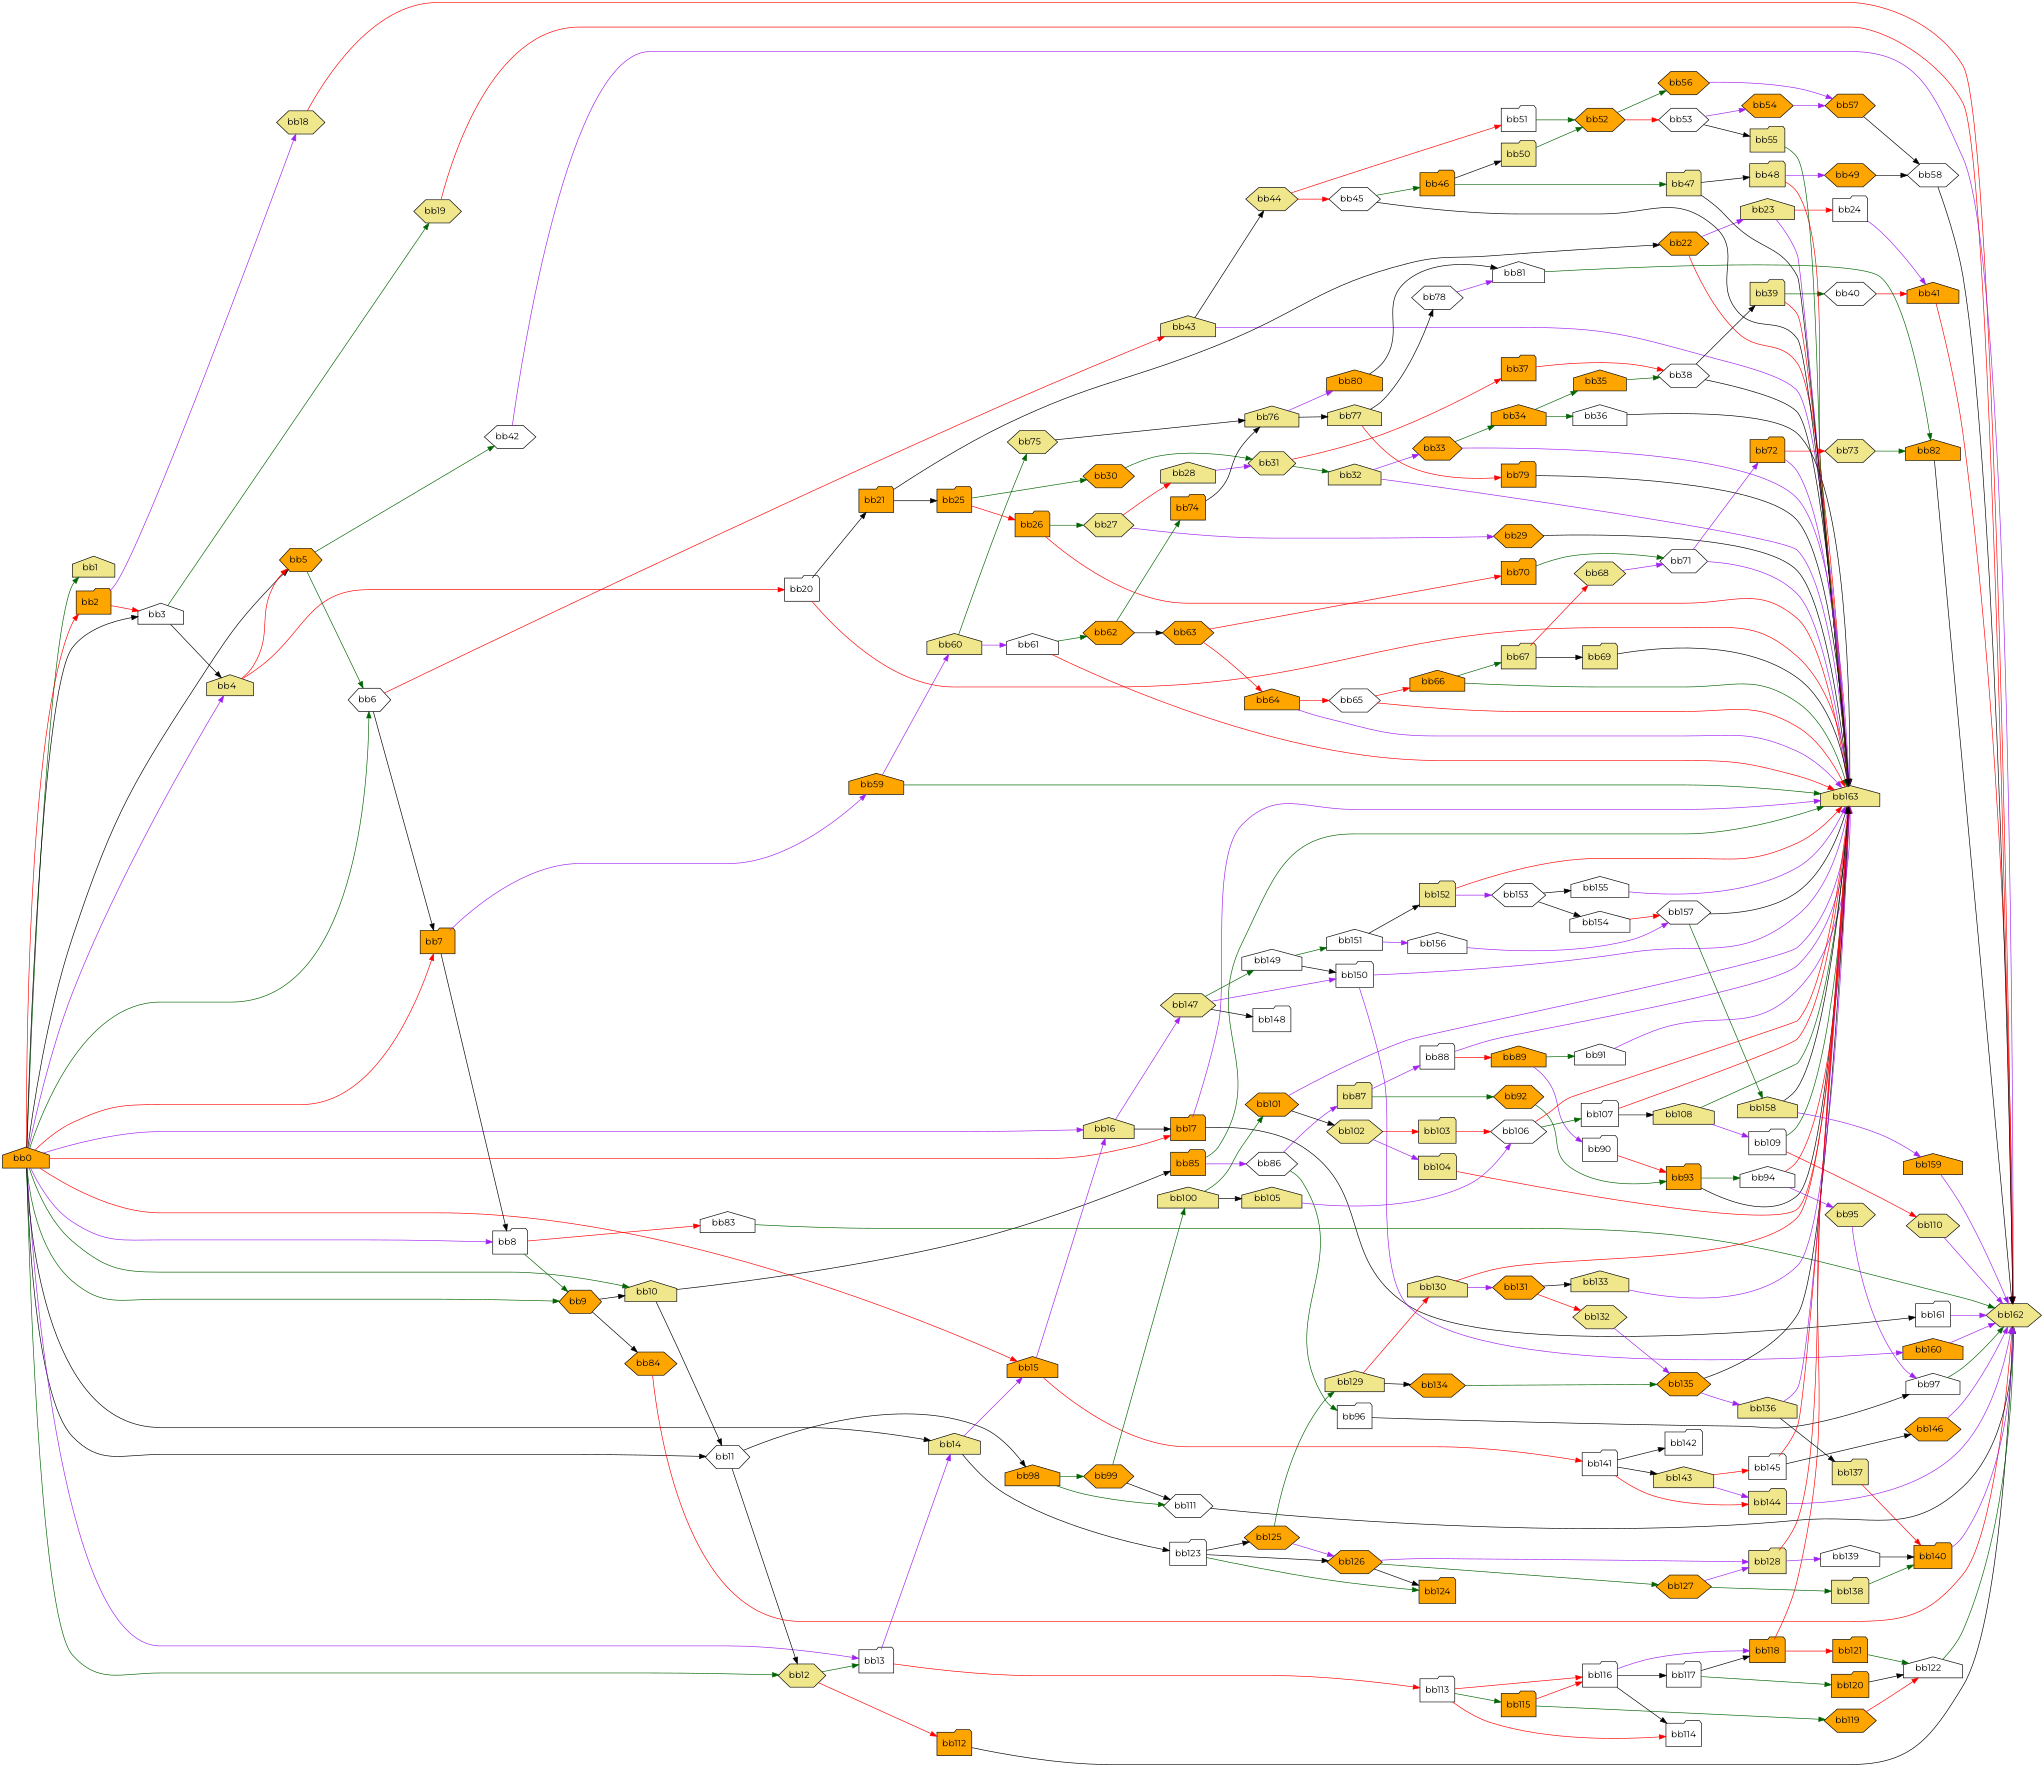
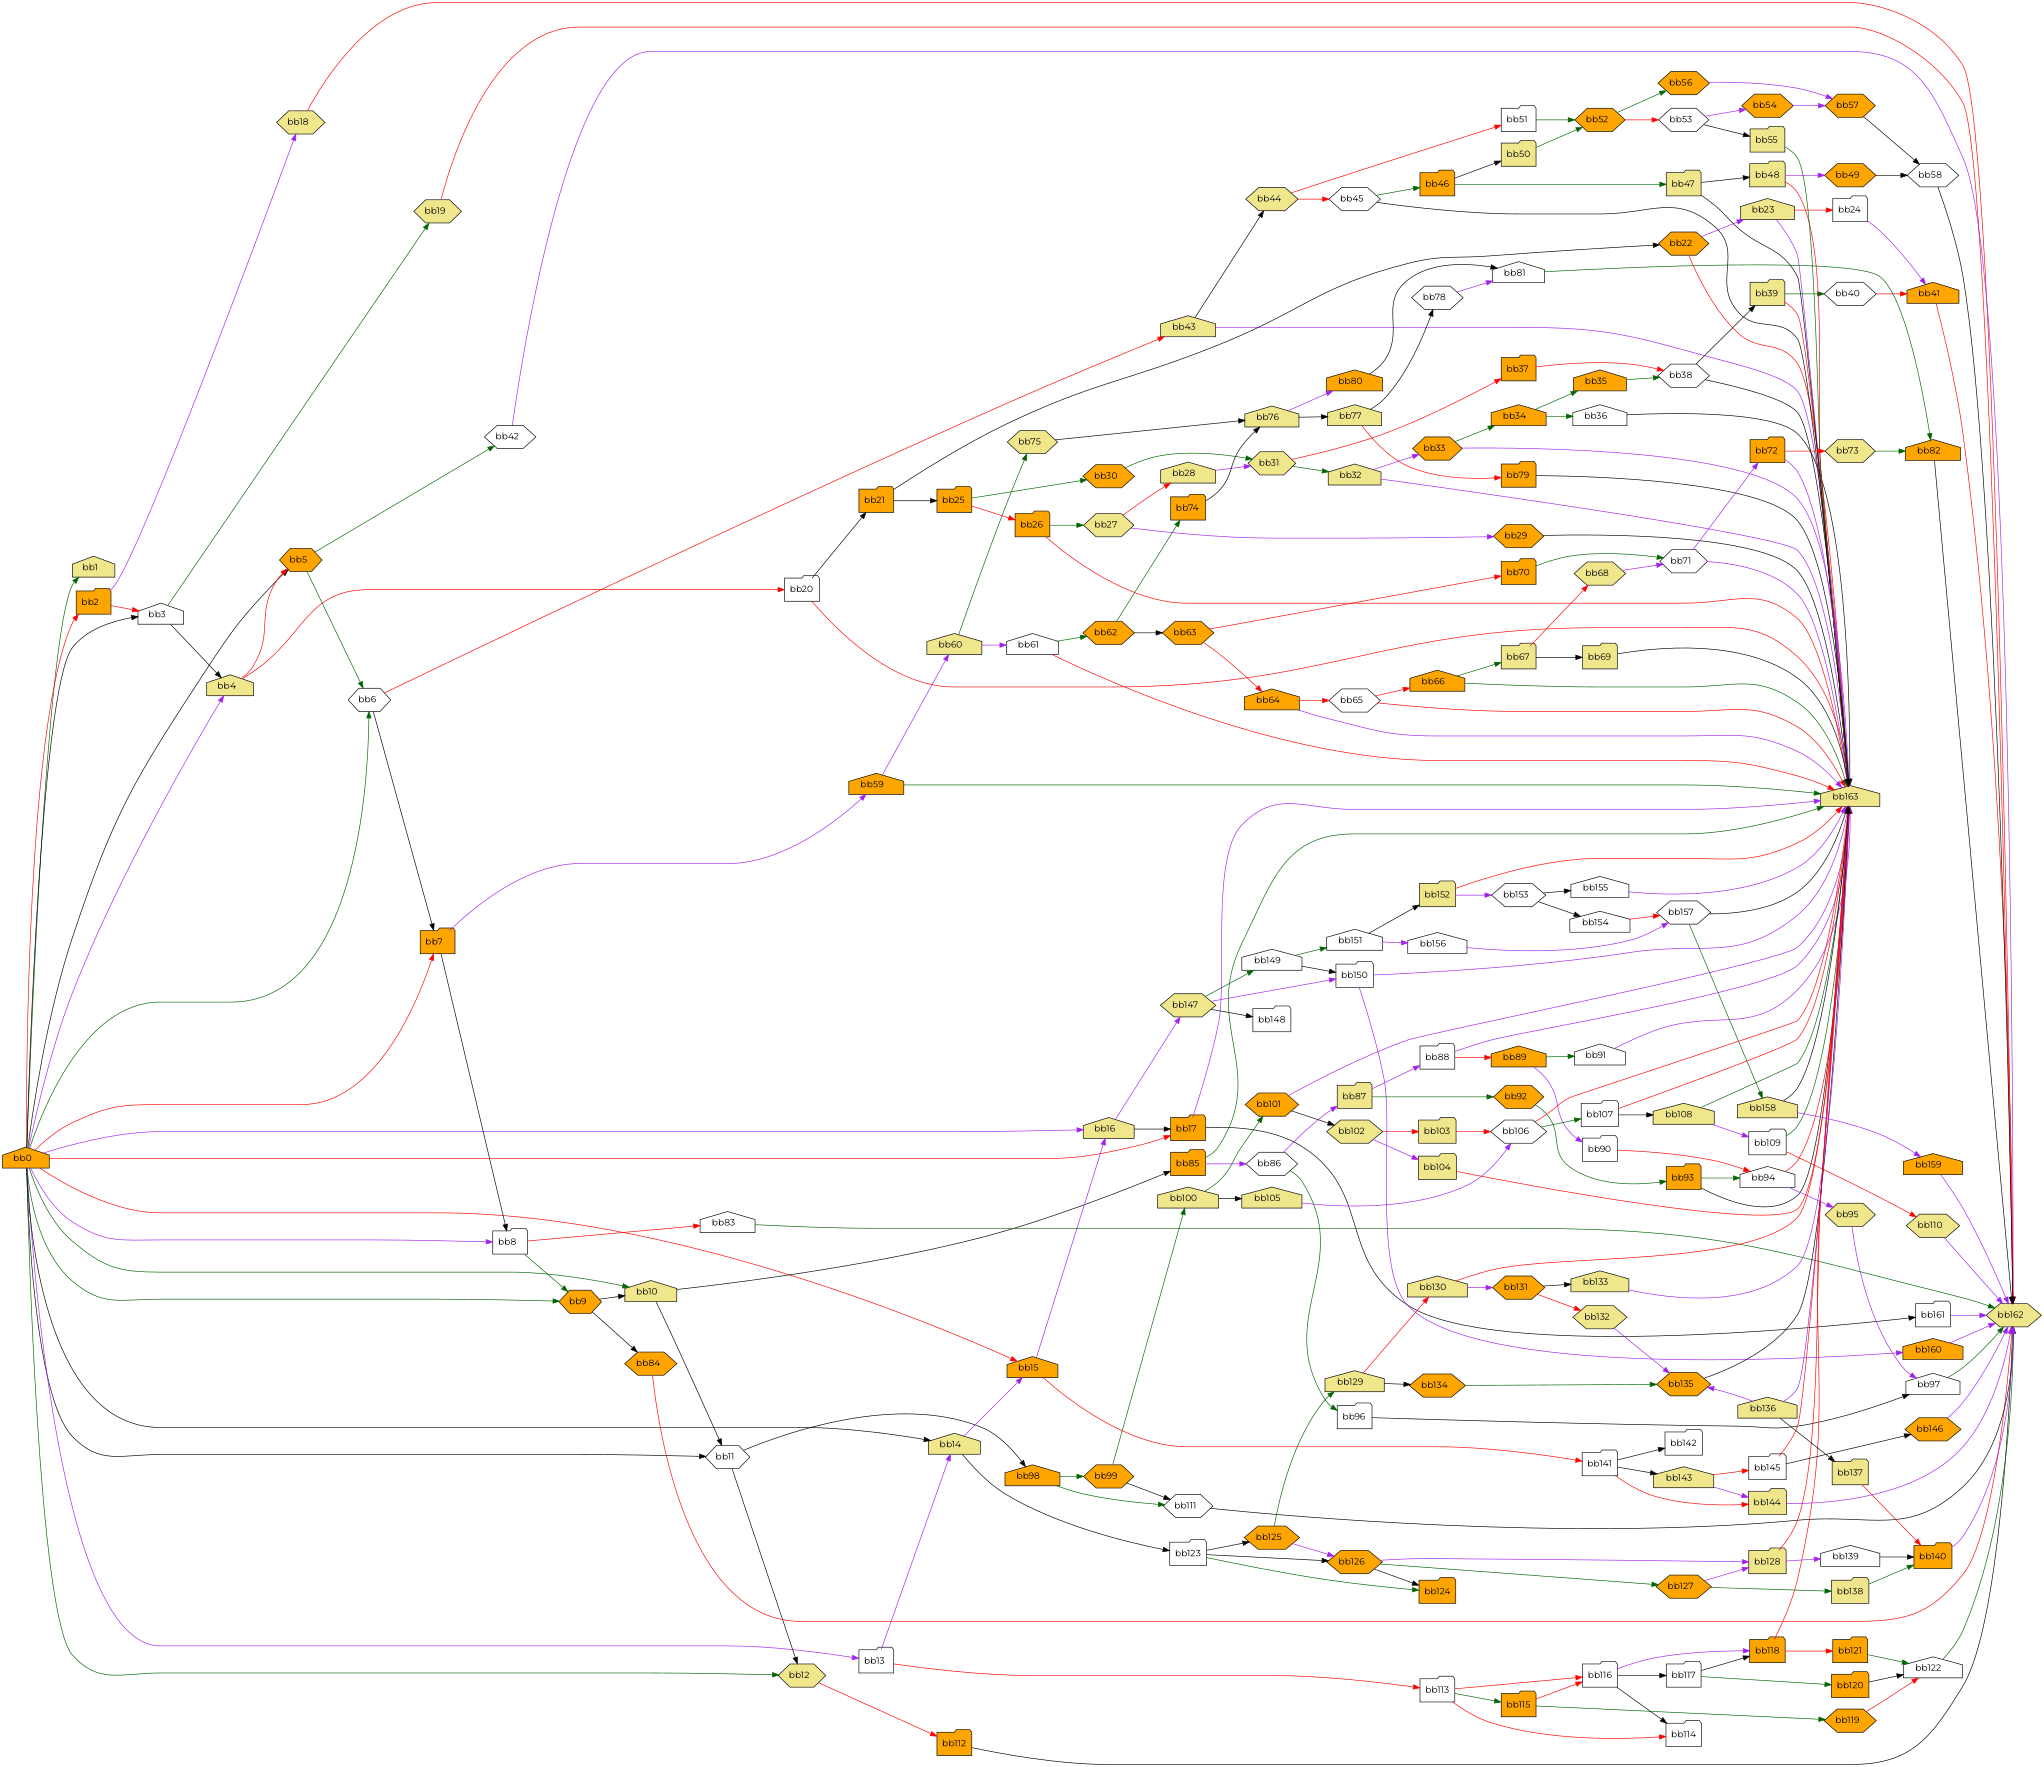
(1639, 1163) -> (1681, 1155)
(1717, 1398) -> (1733, 1395)
(837, 1669) -> none
